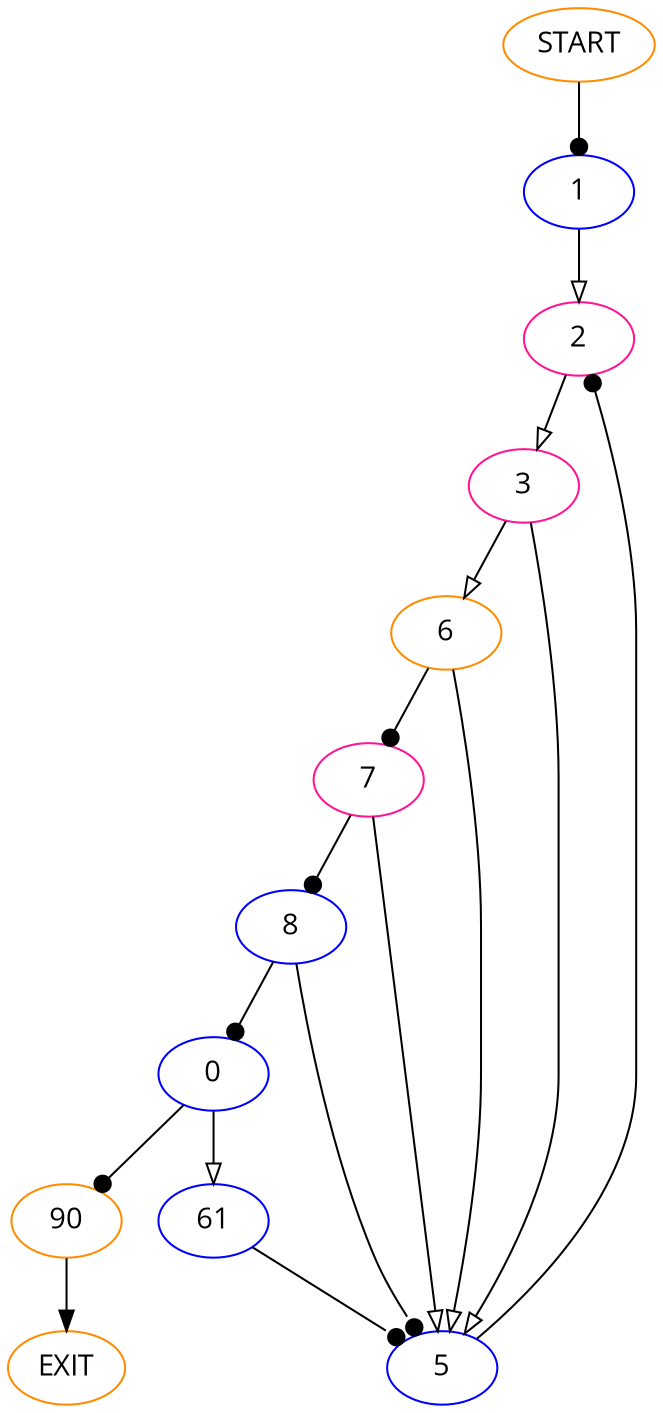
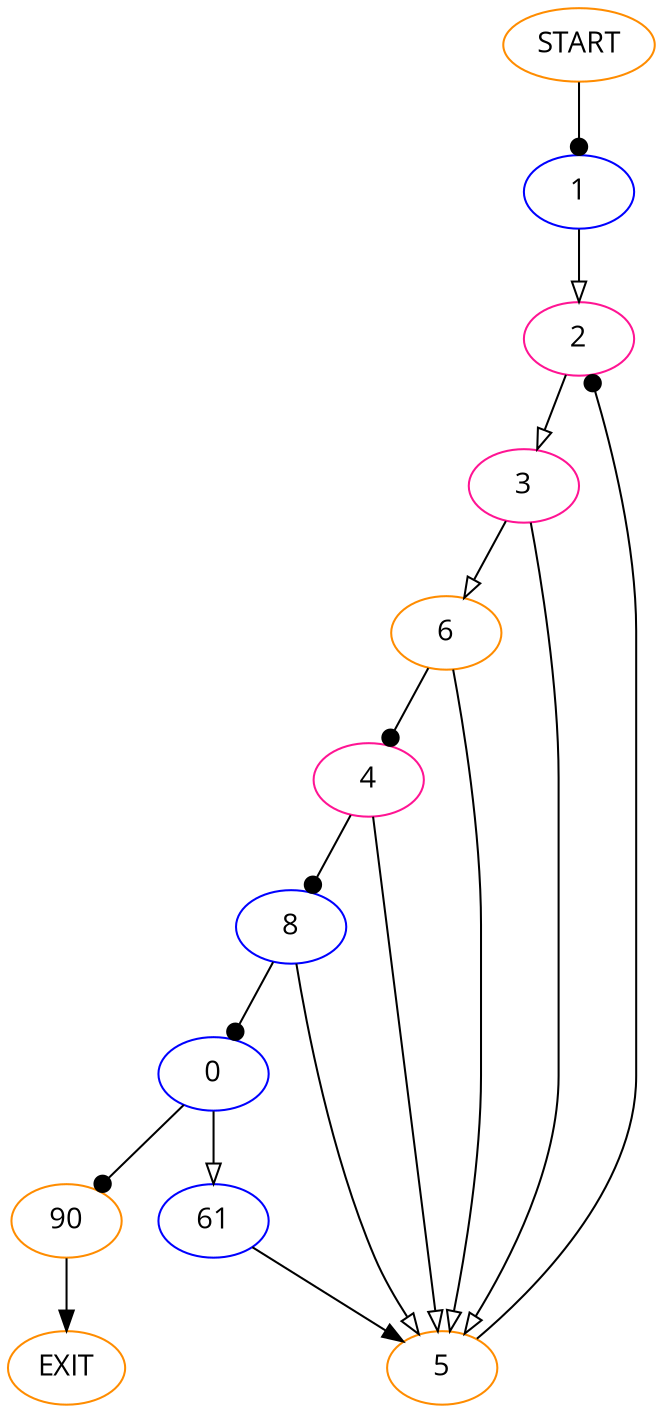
(369, 780) -> (369, 780)
(336, 1145) -> (336, 1145)
(319, 1289) -> (319, 1289)
(442, 1368) -> (442, 1368)
